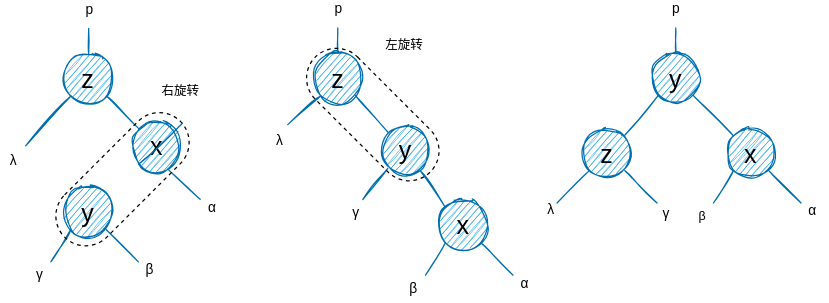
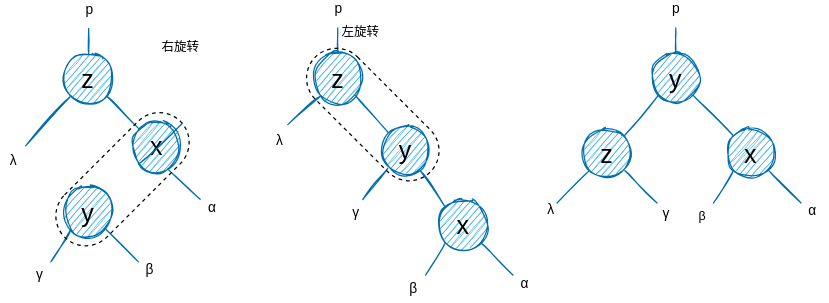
(406, 44) -> (362, 32)
(182, 91) -> (182, 47)
